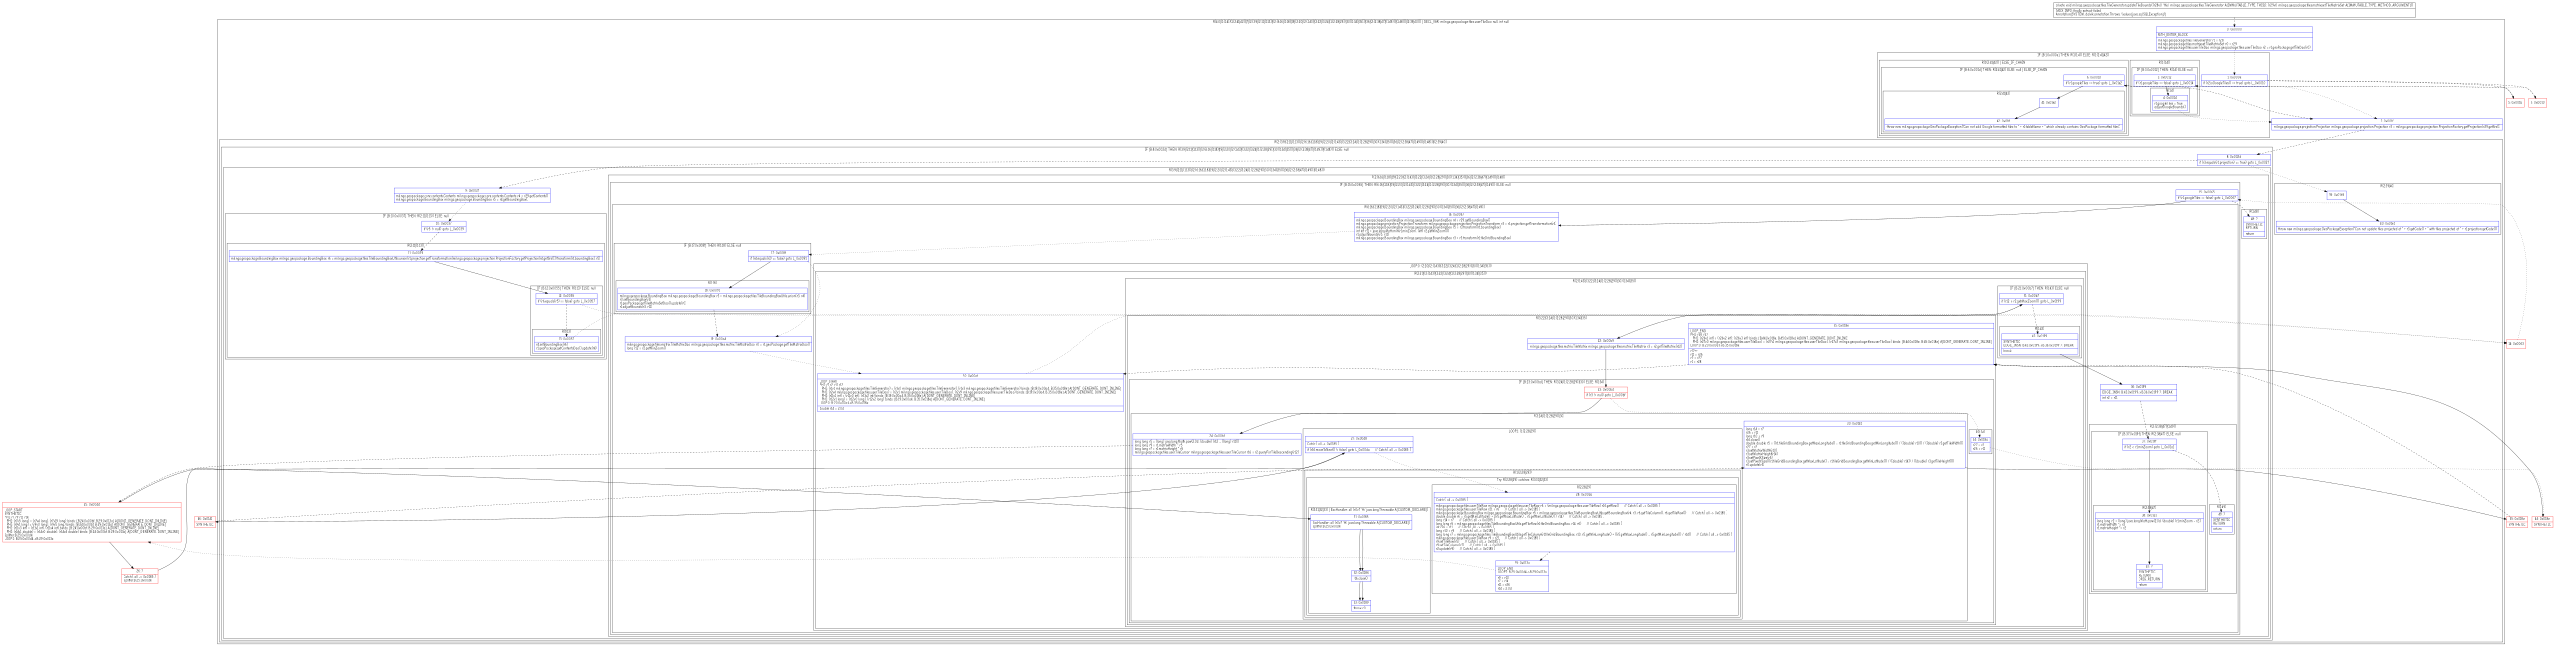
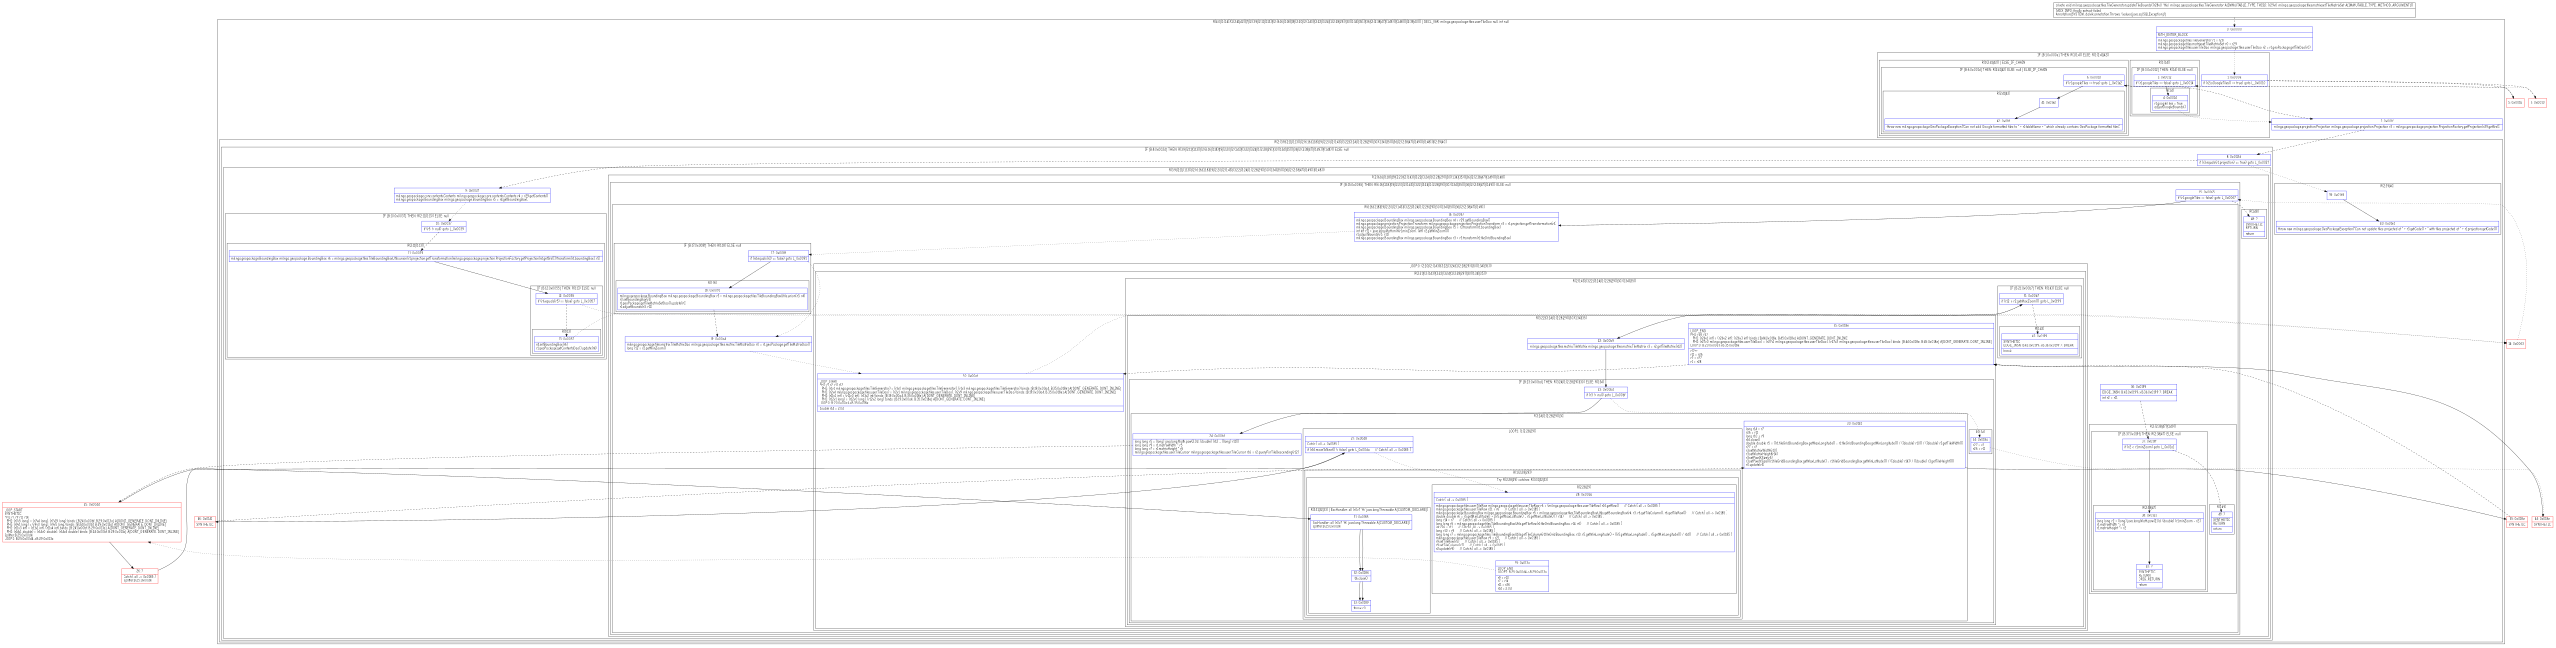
(2292, 88) -> none
(2090, 369) -> none
(1606, 393) -> (1606, 393)
(1546, 555) -> none
